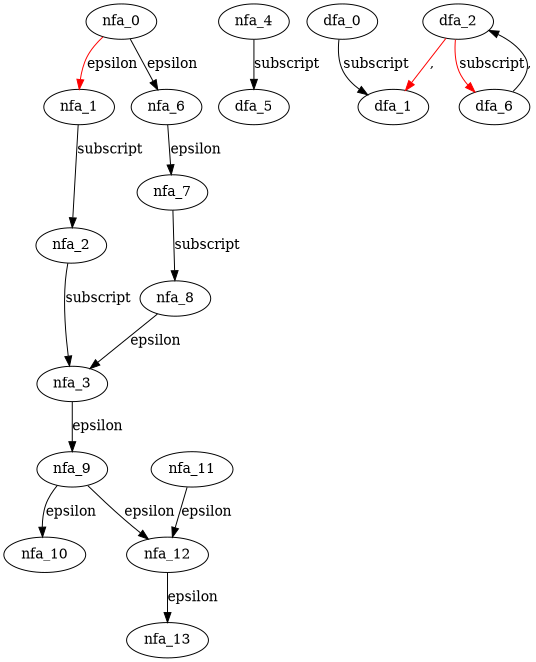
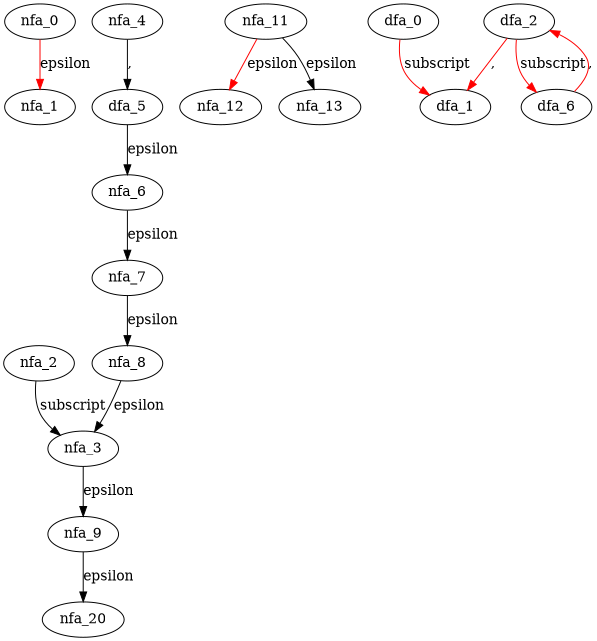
(526, 59) -> (587, 59)
(142, 60) -> (127, 145)
(287, 64) -> (130, 64)
(341, 68) -> (403, 68)
(76, 171) -> none
(207, 245) -> (153, 321)
(181, 507) -> (246, 60)
(114, 510) -> none
(45, 555) -> (83, 620)
(168, 593) -> (299, 58)
